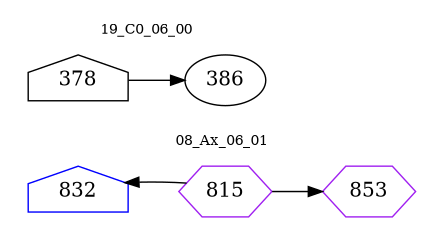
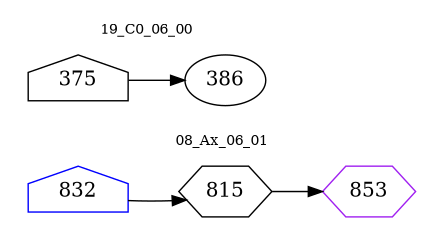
(78, 80) -> (78, 80)
(163, 182) -> (150, 201)
(225, 192) -> (225, 192)
